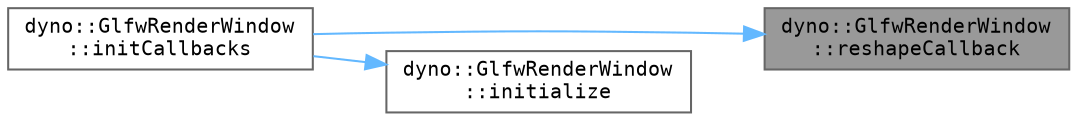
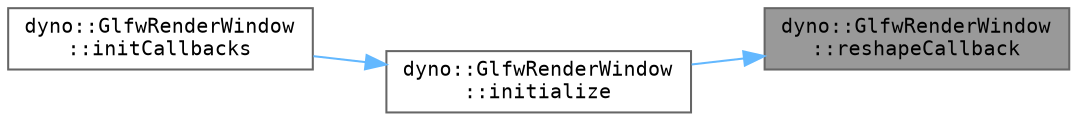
(528, 31) -> (718, 61)
